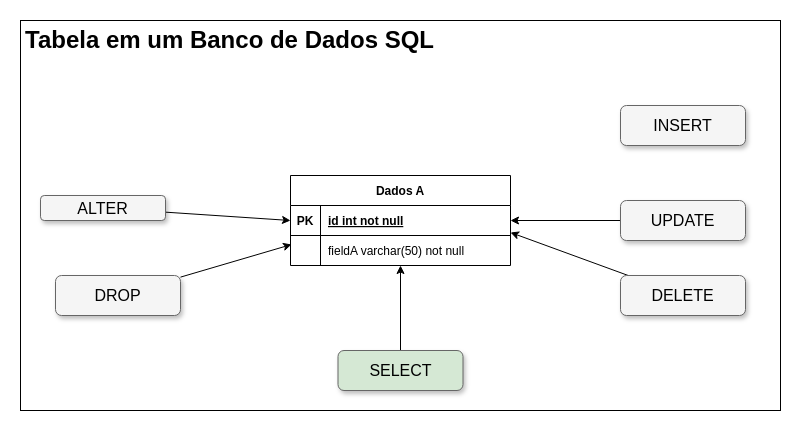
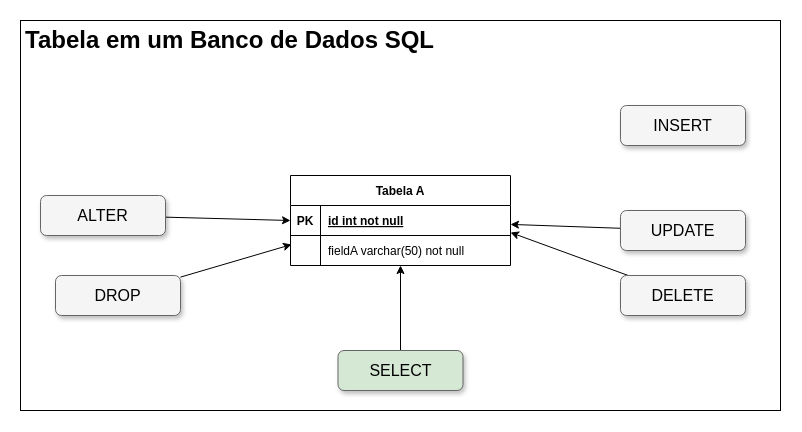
(400, 191) -> (400, 191)
(103, 208) -> (103, 216)
(683, 221) -> (683, 231)
